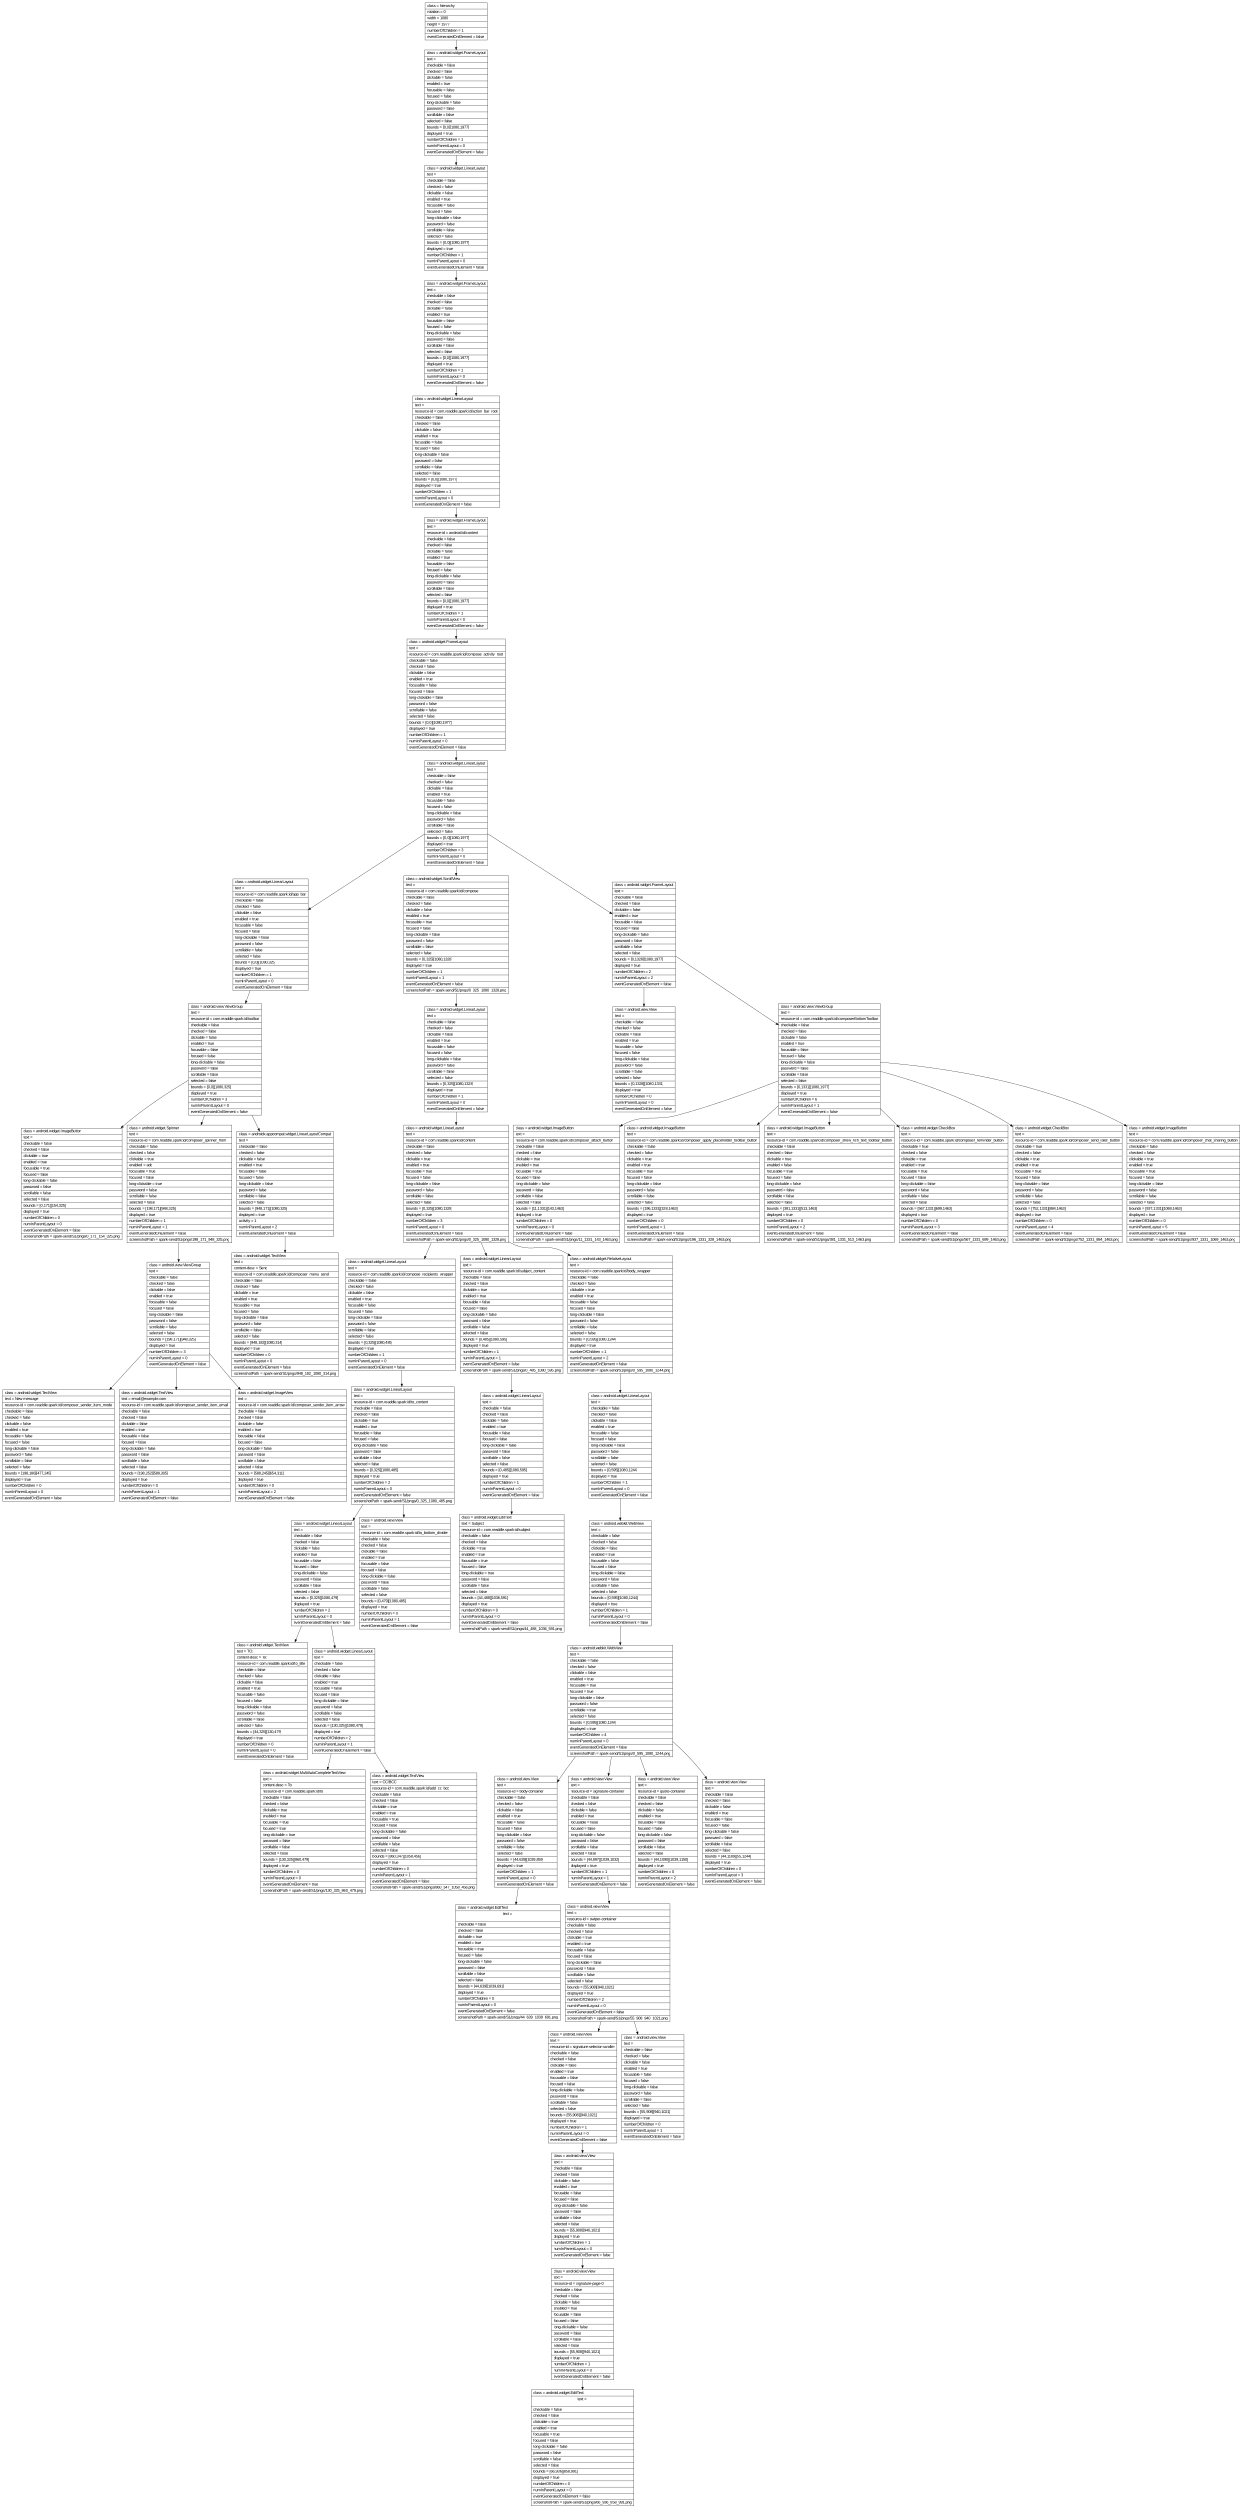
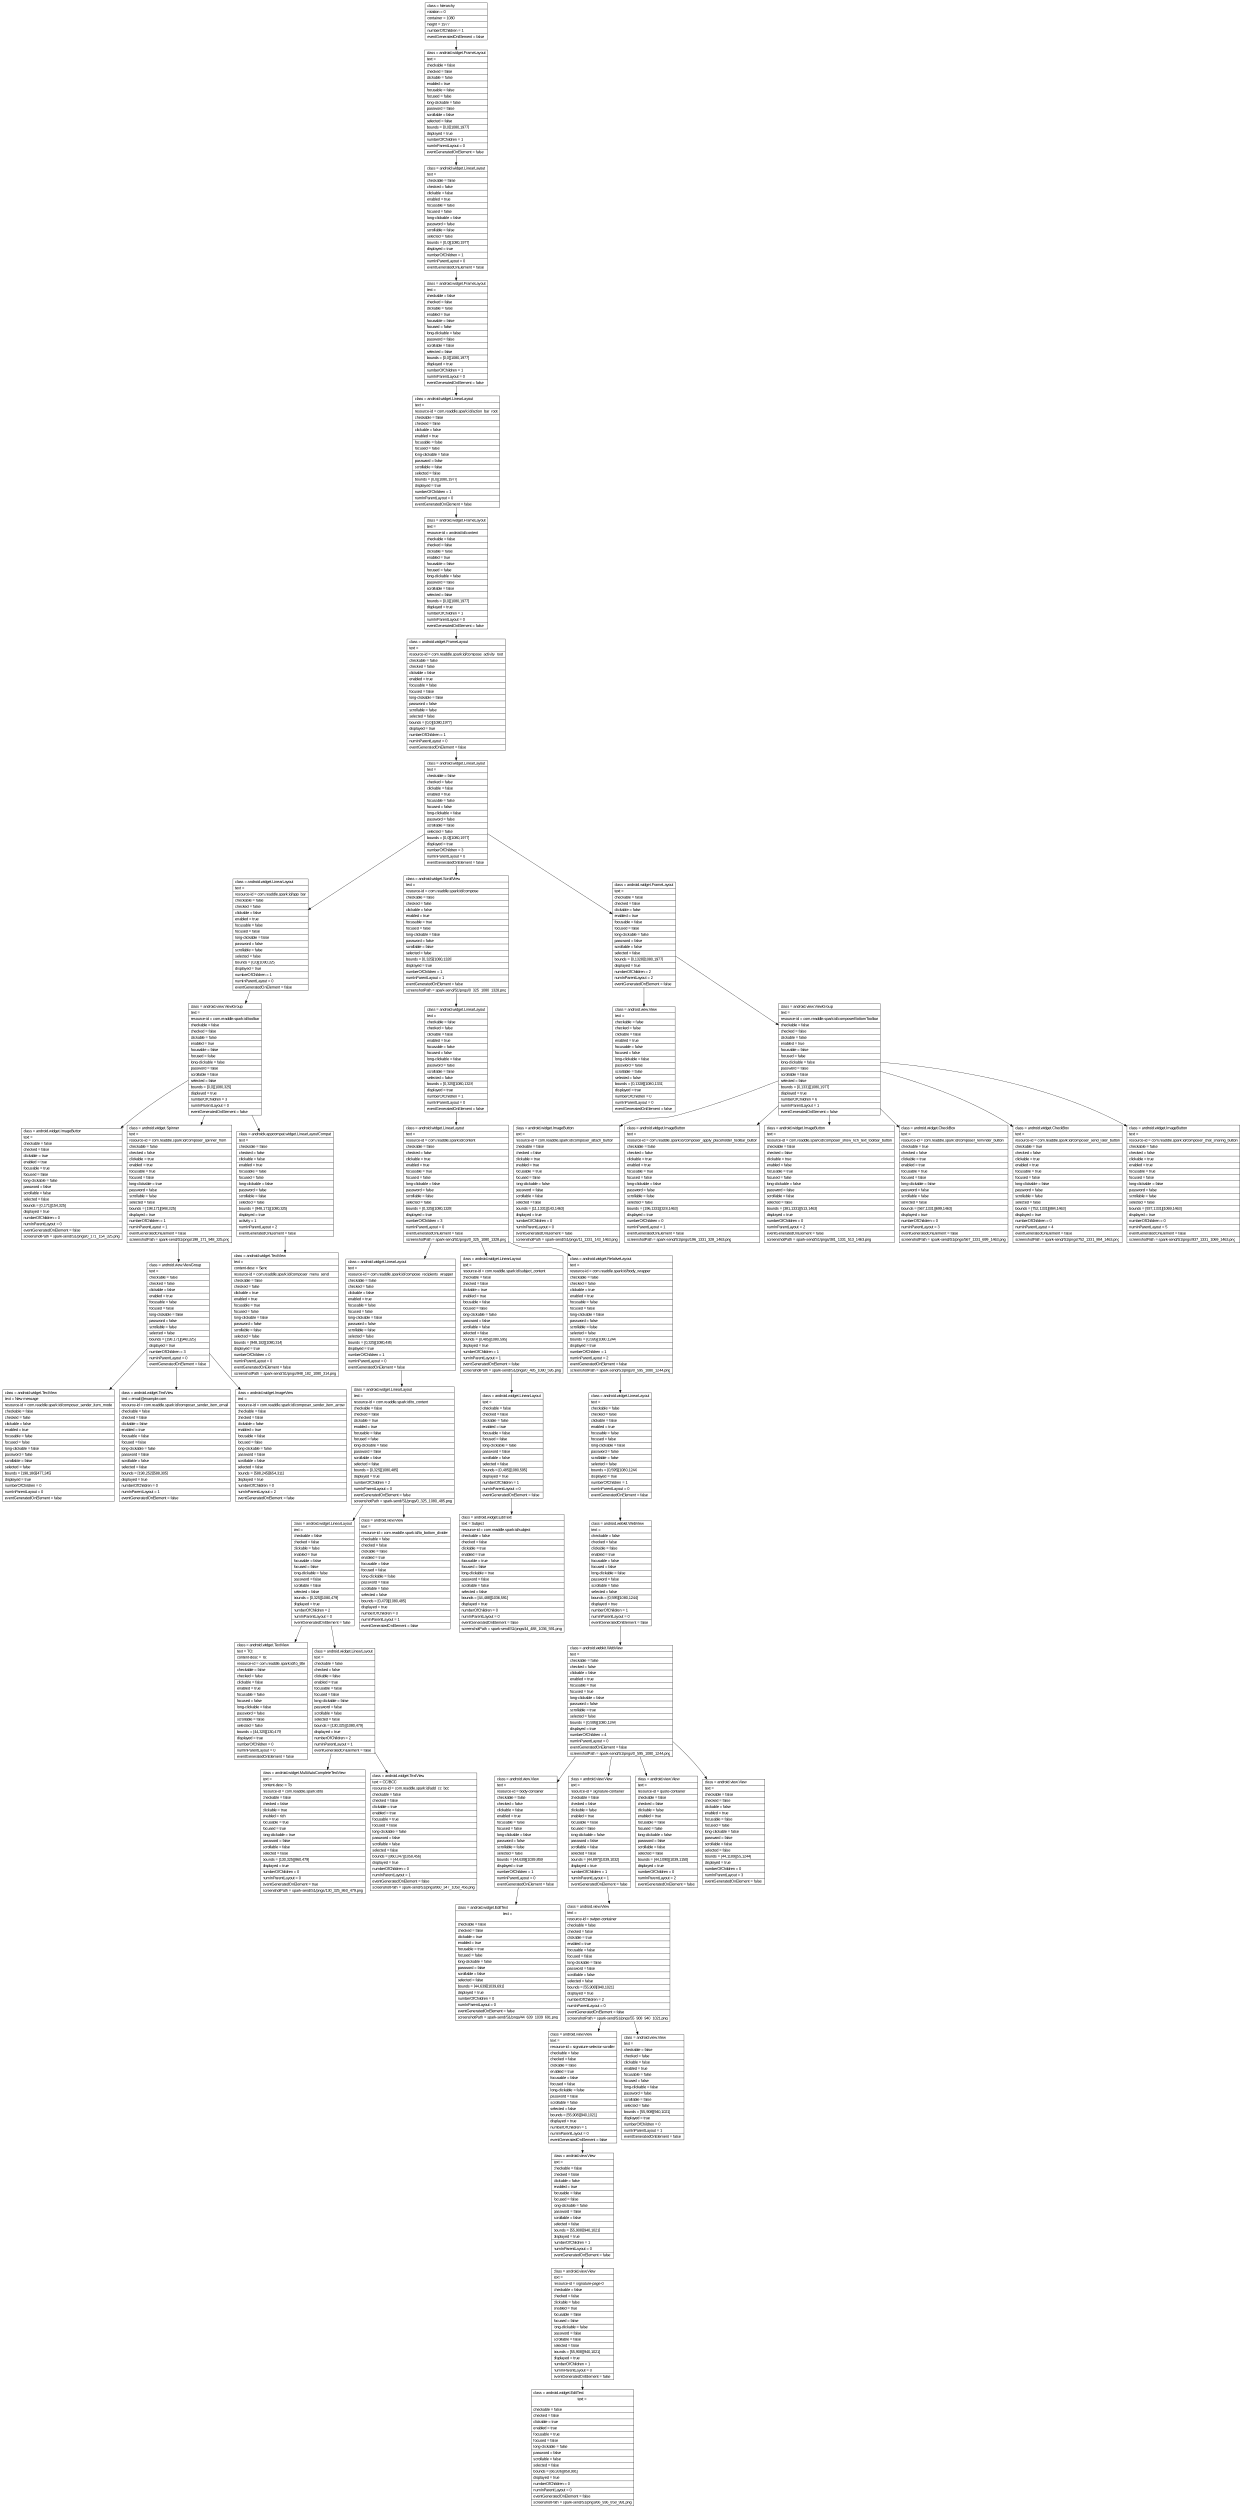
(438, 18) -> (441, 18)
(141, 1165) -> (141, 1165)
(274, 1816) -> (274, 1816)
